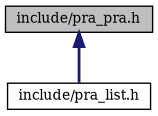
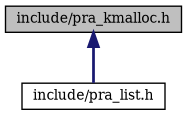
(79, 19) -> (94, 19)
